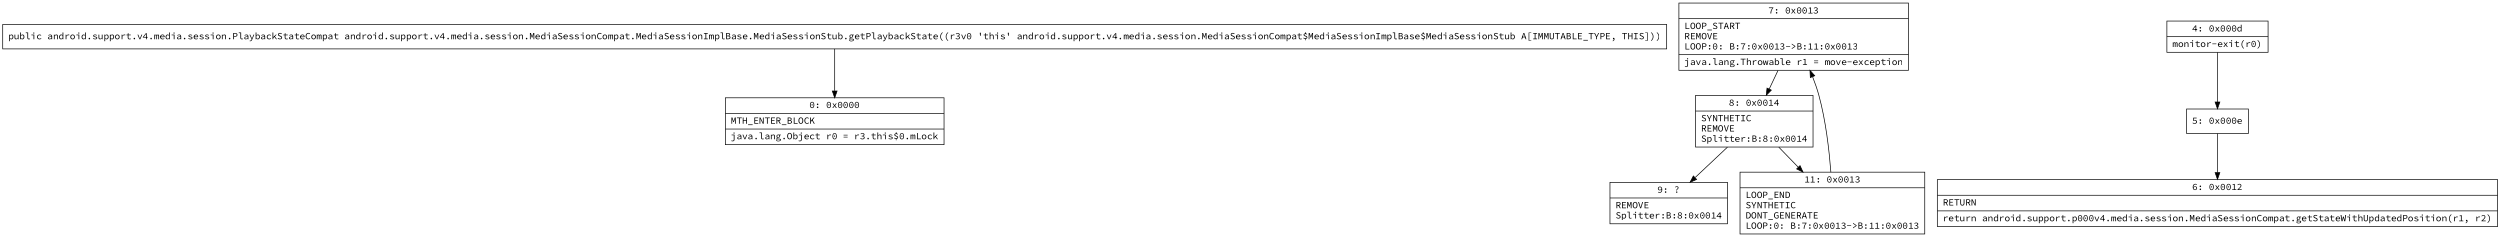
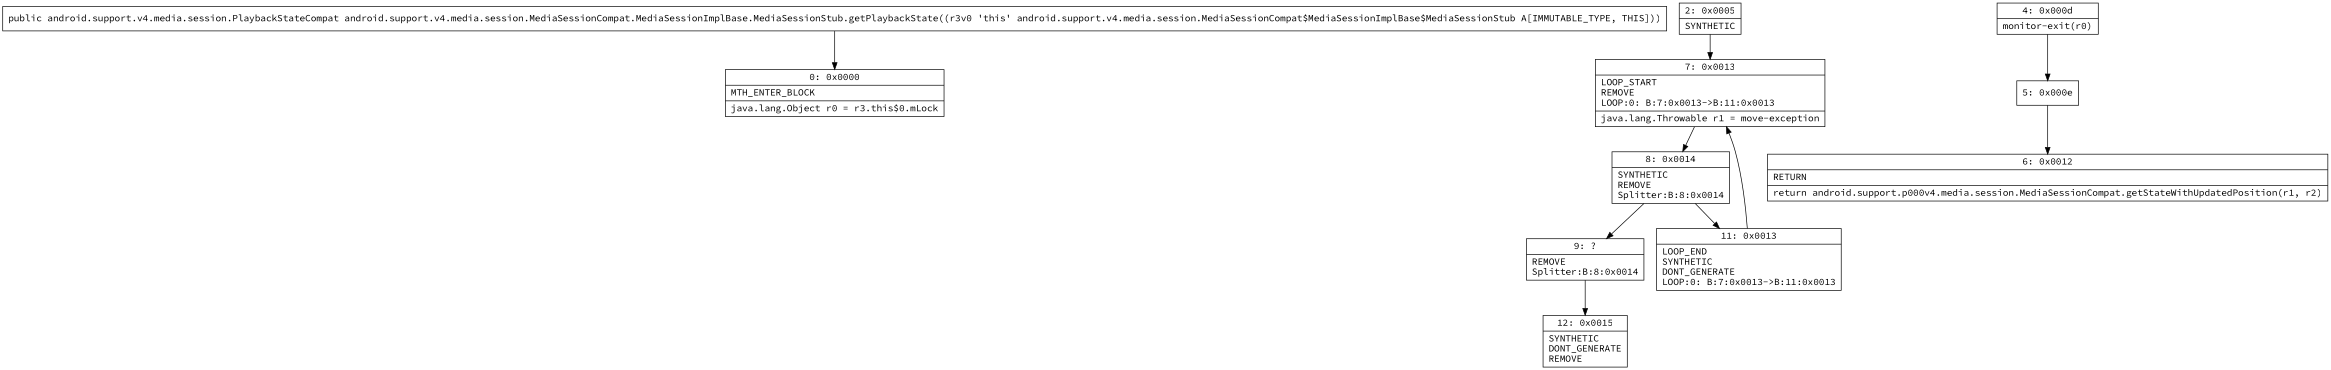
none -> (1710, 19)
none -> (1585, 341)
